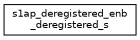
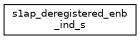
(70, 20) -> (70, 20)
